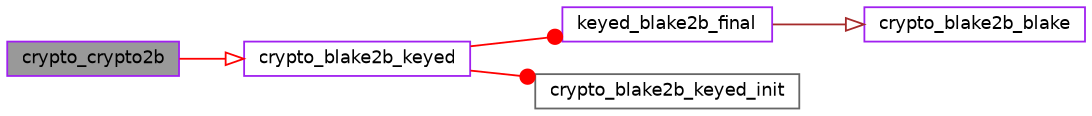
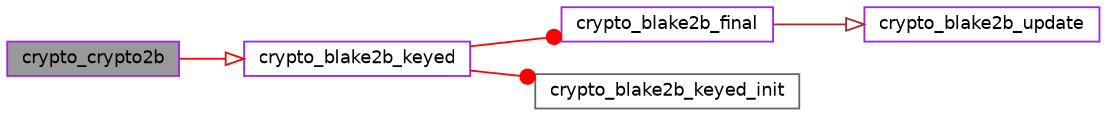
(667, 24) -> (667, 24)
(975, 24) -> (982, 24)
